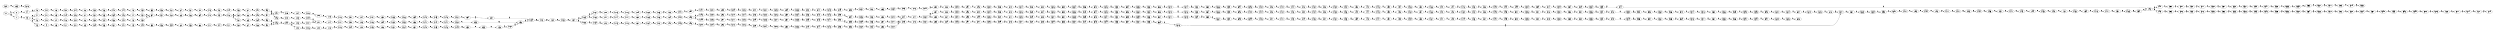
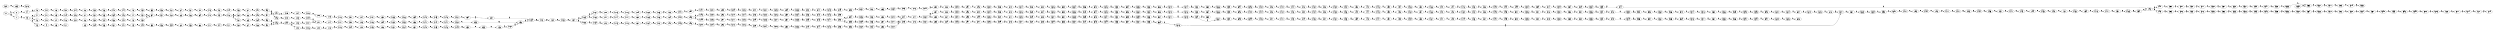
(2292, 7) -> (2297, 4)
(281, 13) -> (282, 14)
(845, 16) -> (845, 19)
(1212, 18) -> (1206, 21)
(75, 25) -> none
